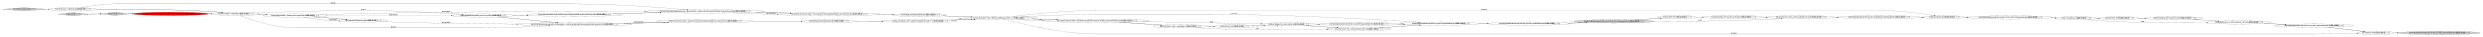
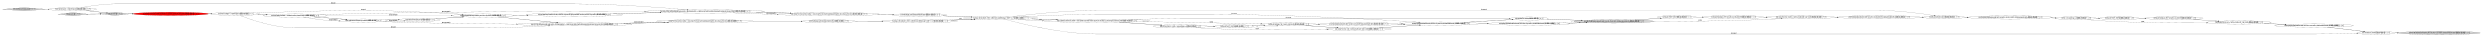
(159, 10) -> (97, 12)
none -> (1529, 19)
none -> (420, 20)
